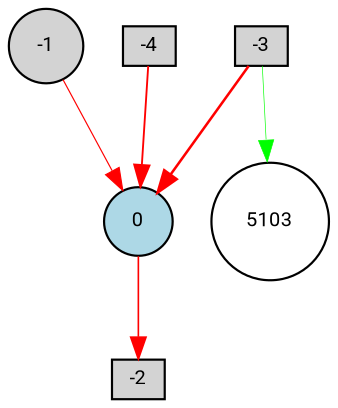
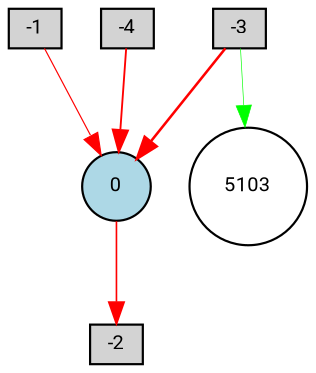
(46, 46) -> (35, 29)
